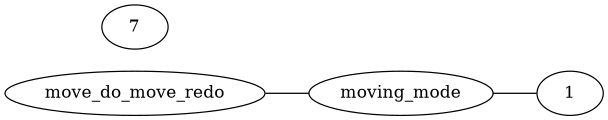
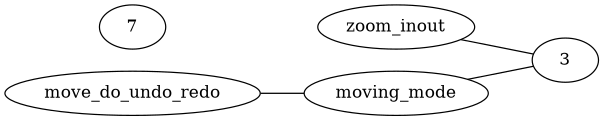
none -> (396, 27)
(135, 93) -> (133, 93)
(570, 93) -> (565, 60)
